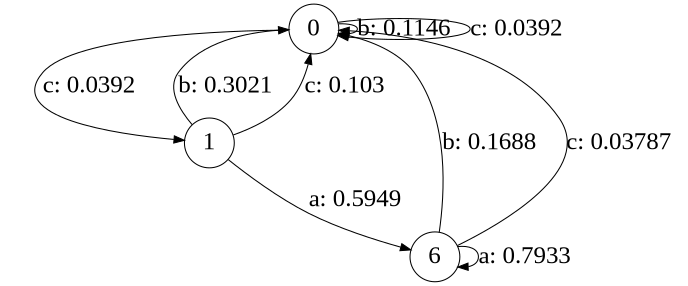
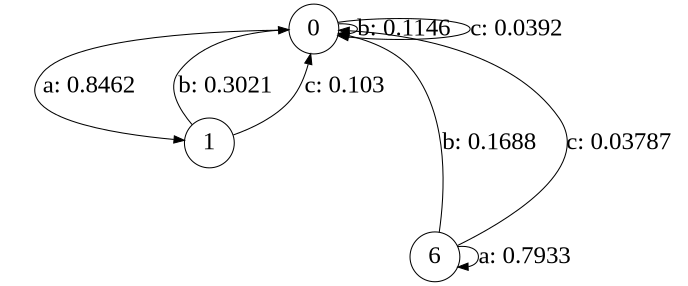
(99, 86) -> (99, 86)
(309, 214) -> none
